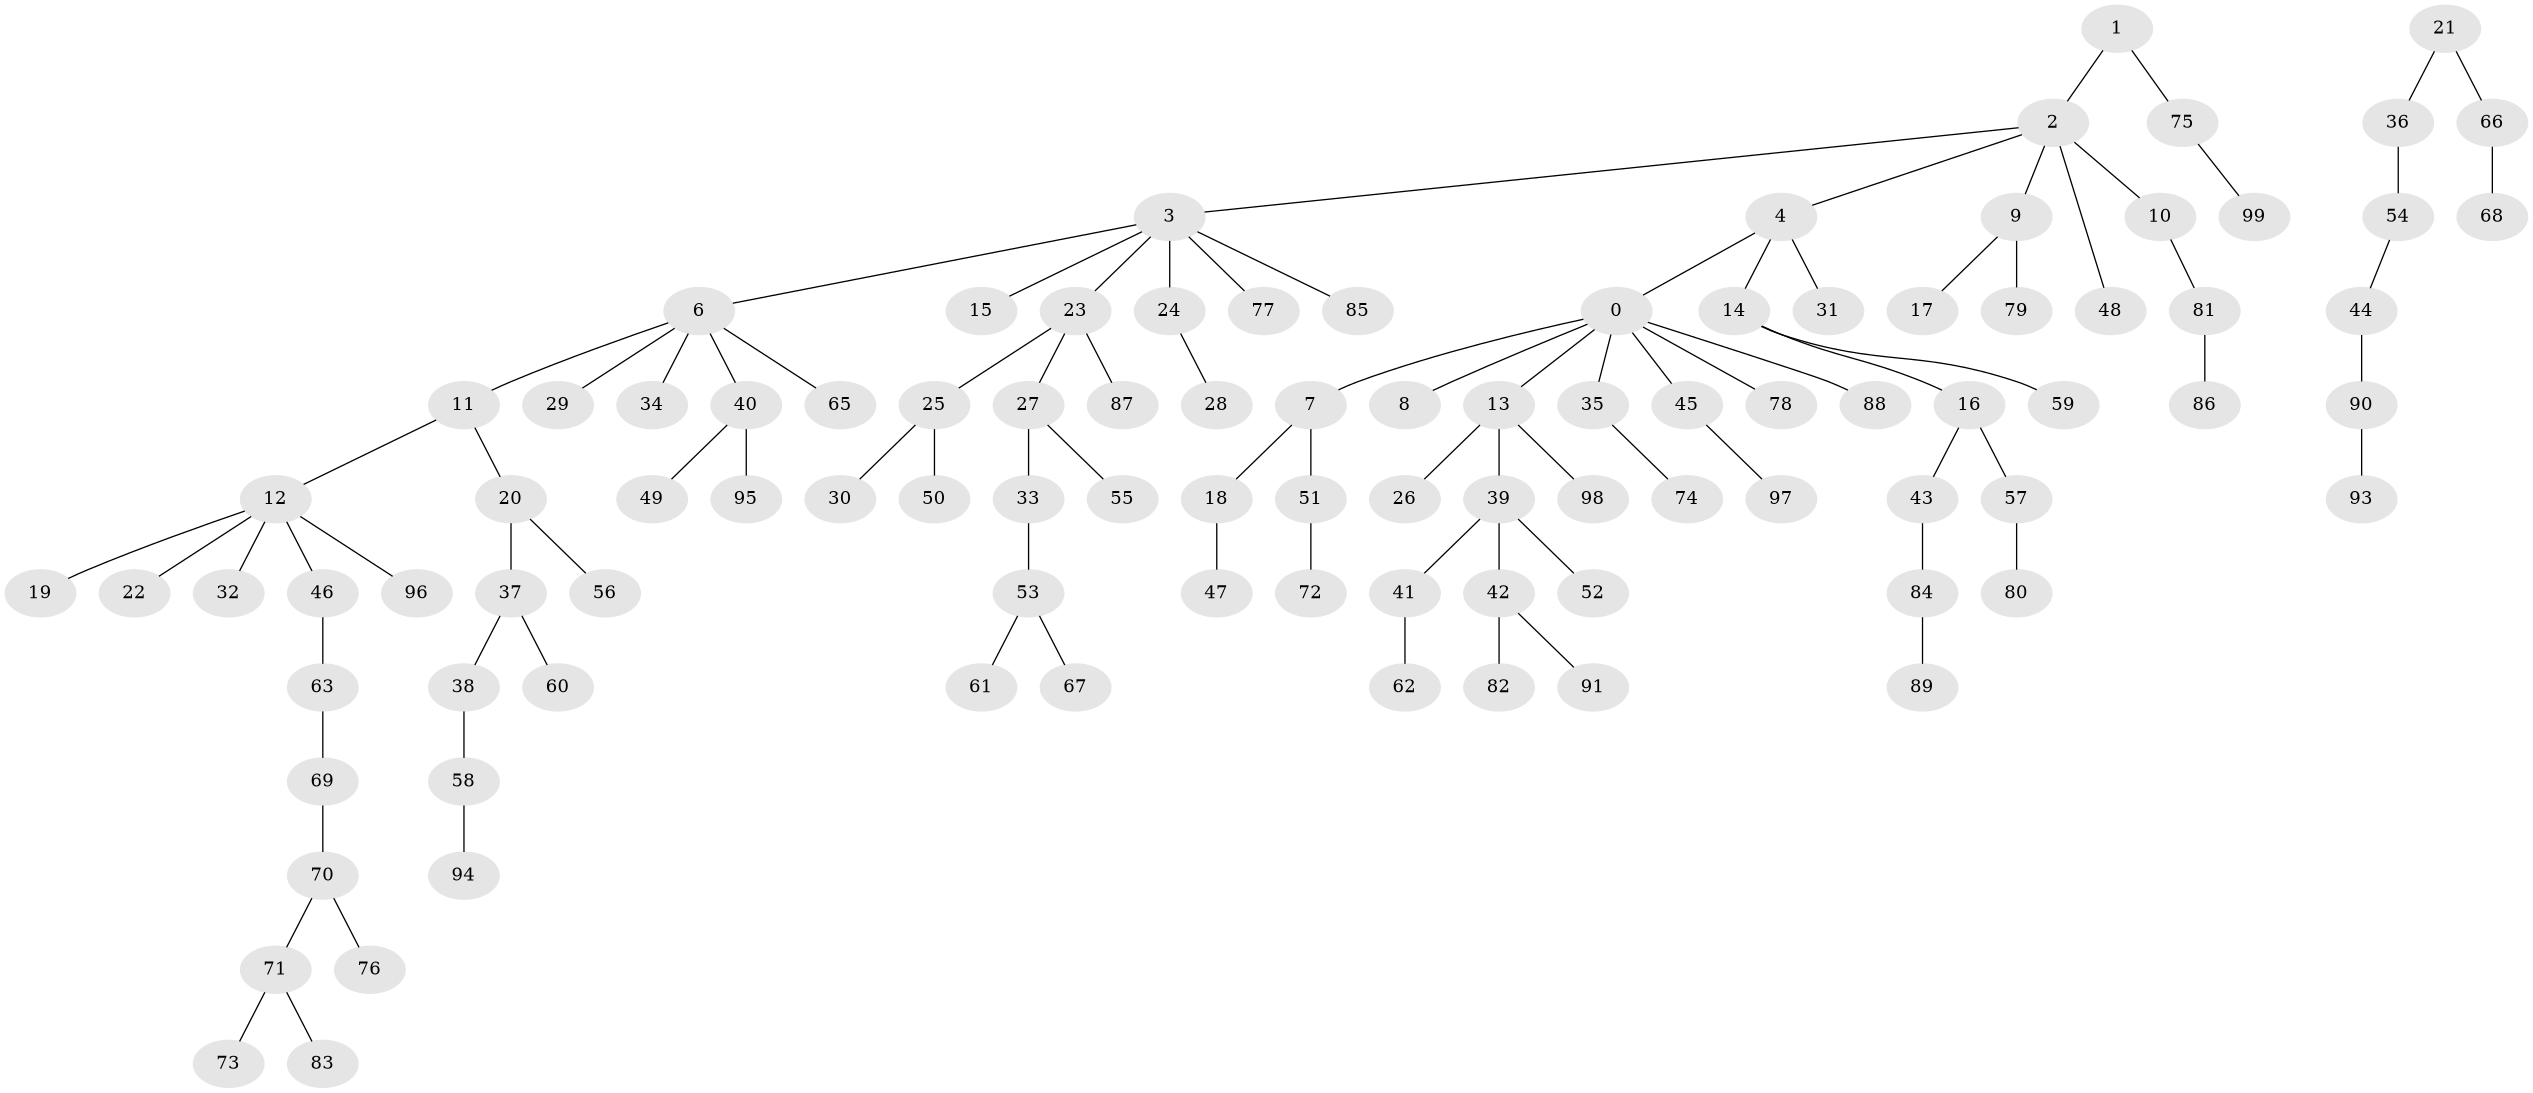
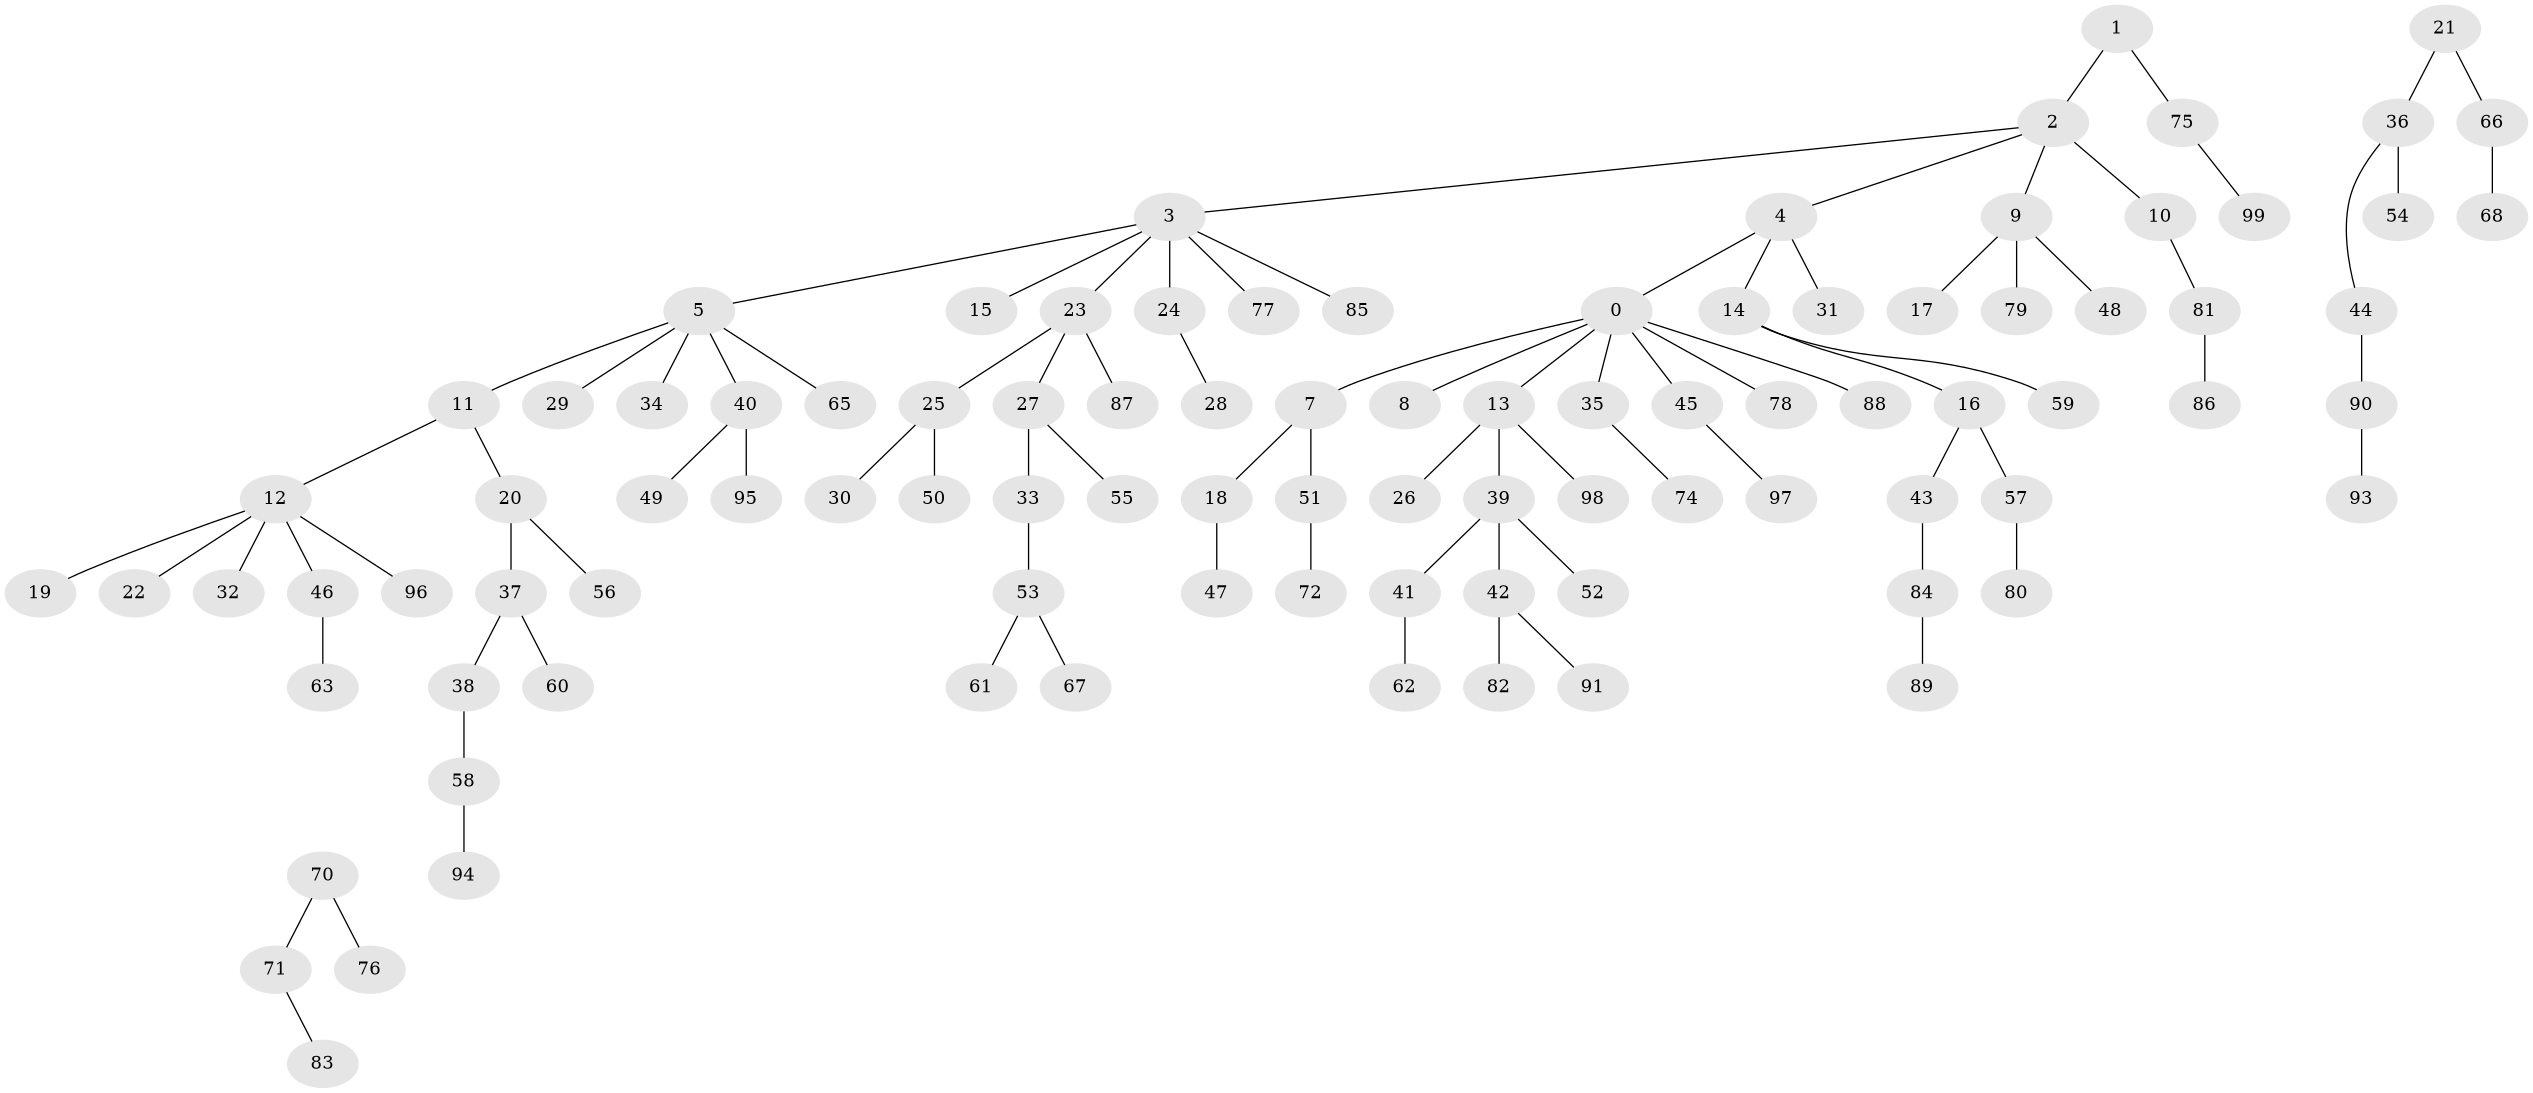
(2082, 217) -> (2064, 264)
(2380, 264) -> (2348, 212)
(699, 311) -> (699, 311)
(323, 782) -> none
(229, 1064) -> none
